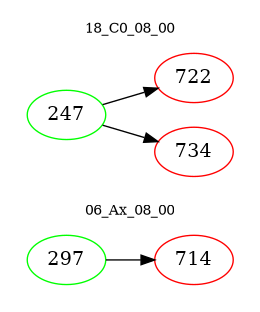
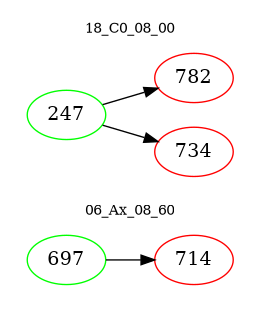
(194, 78) -> (194, 78)
(130, 211) -> (130, 211)
(66, 260) -> (66, 260)
